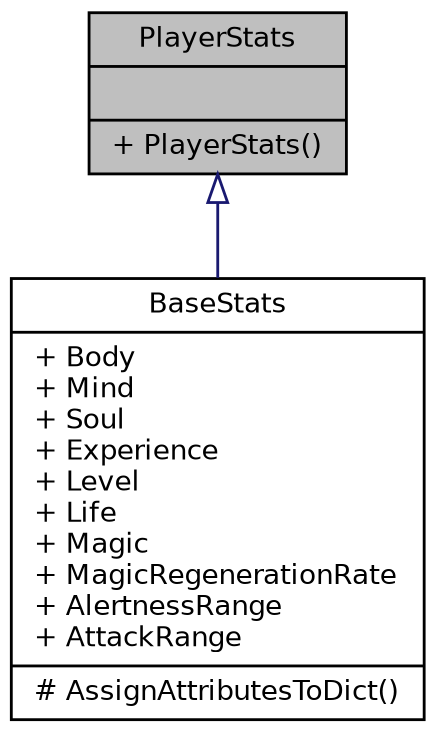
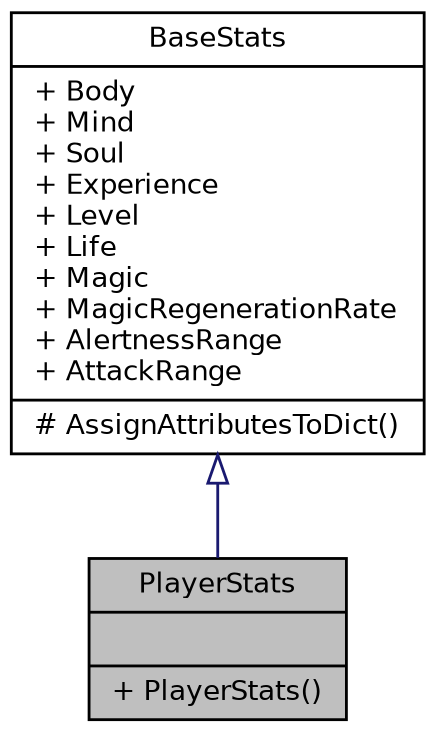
(218, 240) -> (218, 521)
